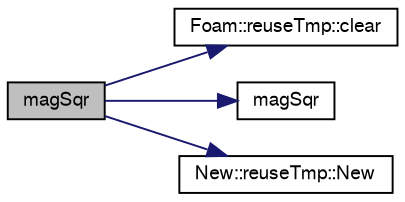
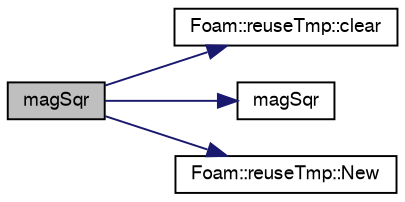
(286, 174) -> (286, 174)
